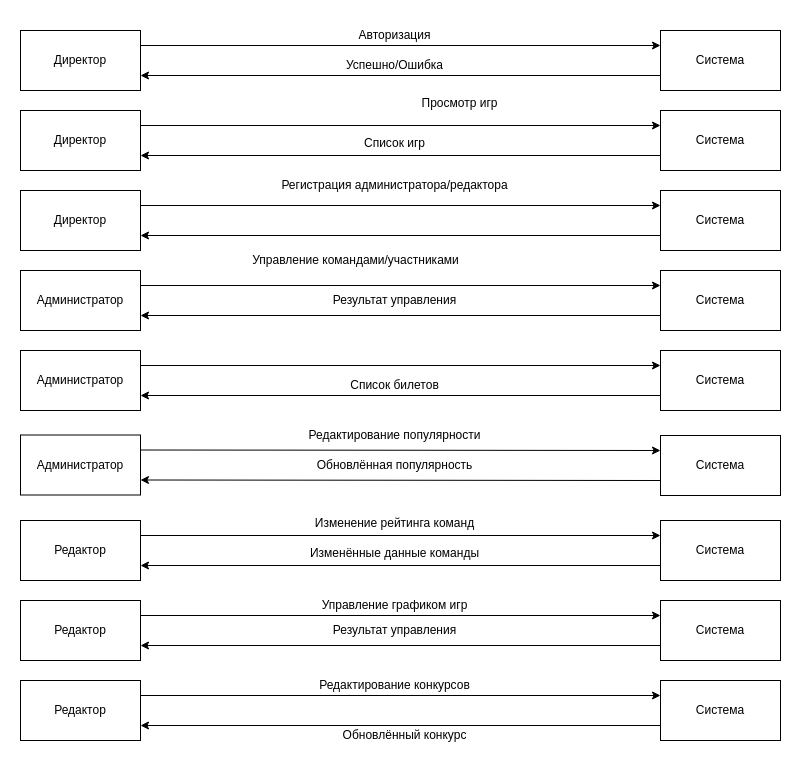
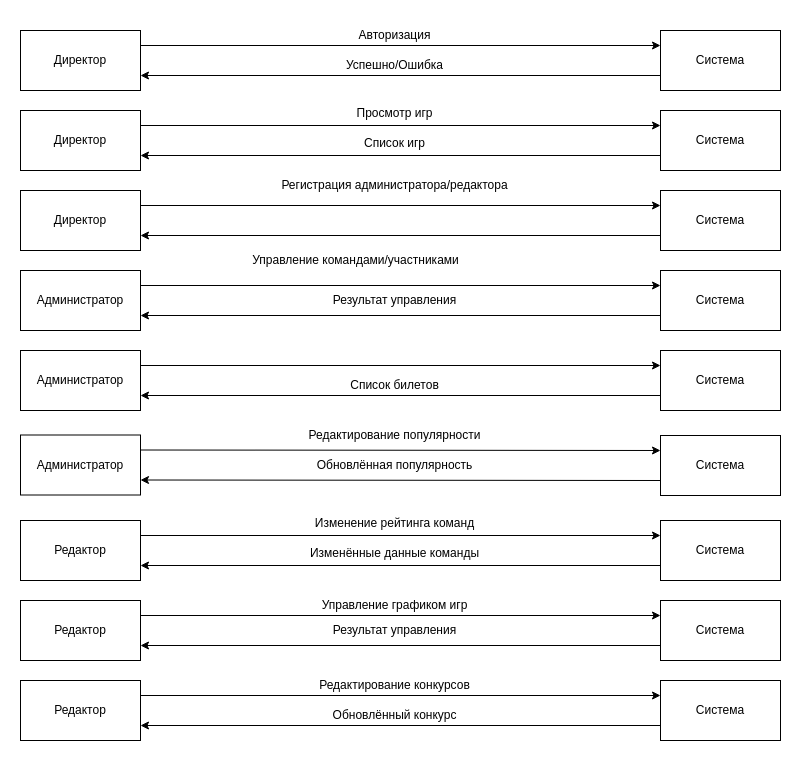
(460, 104) -> (395, 114)
(405, 736) -> (395, 716)
